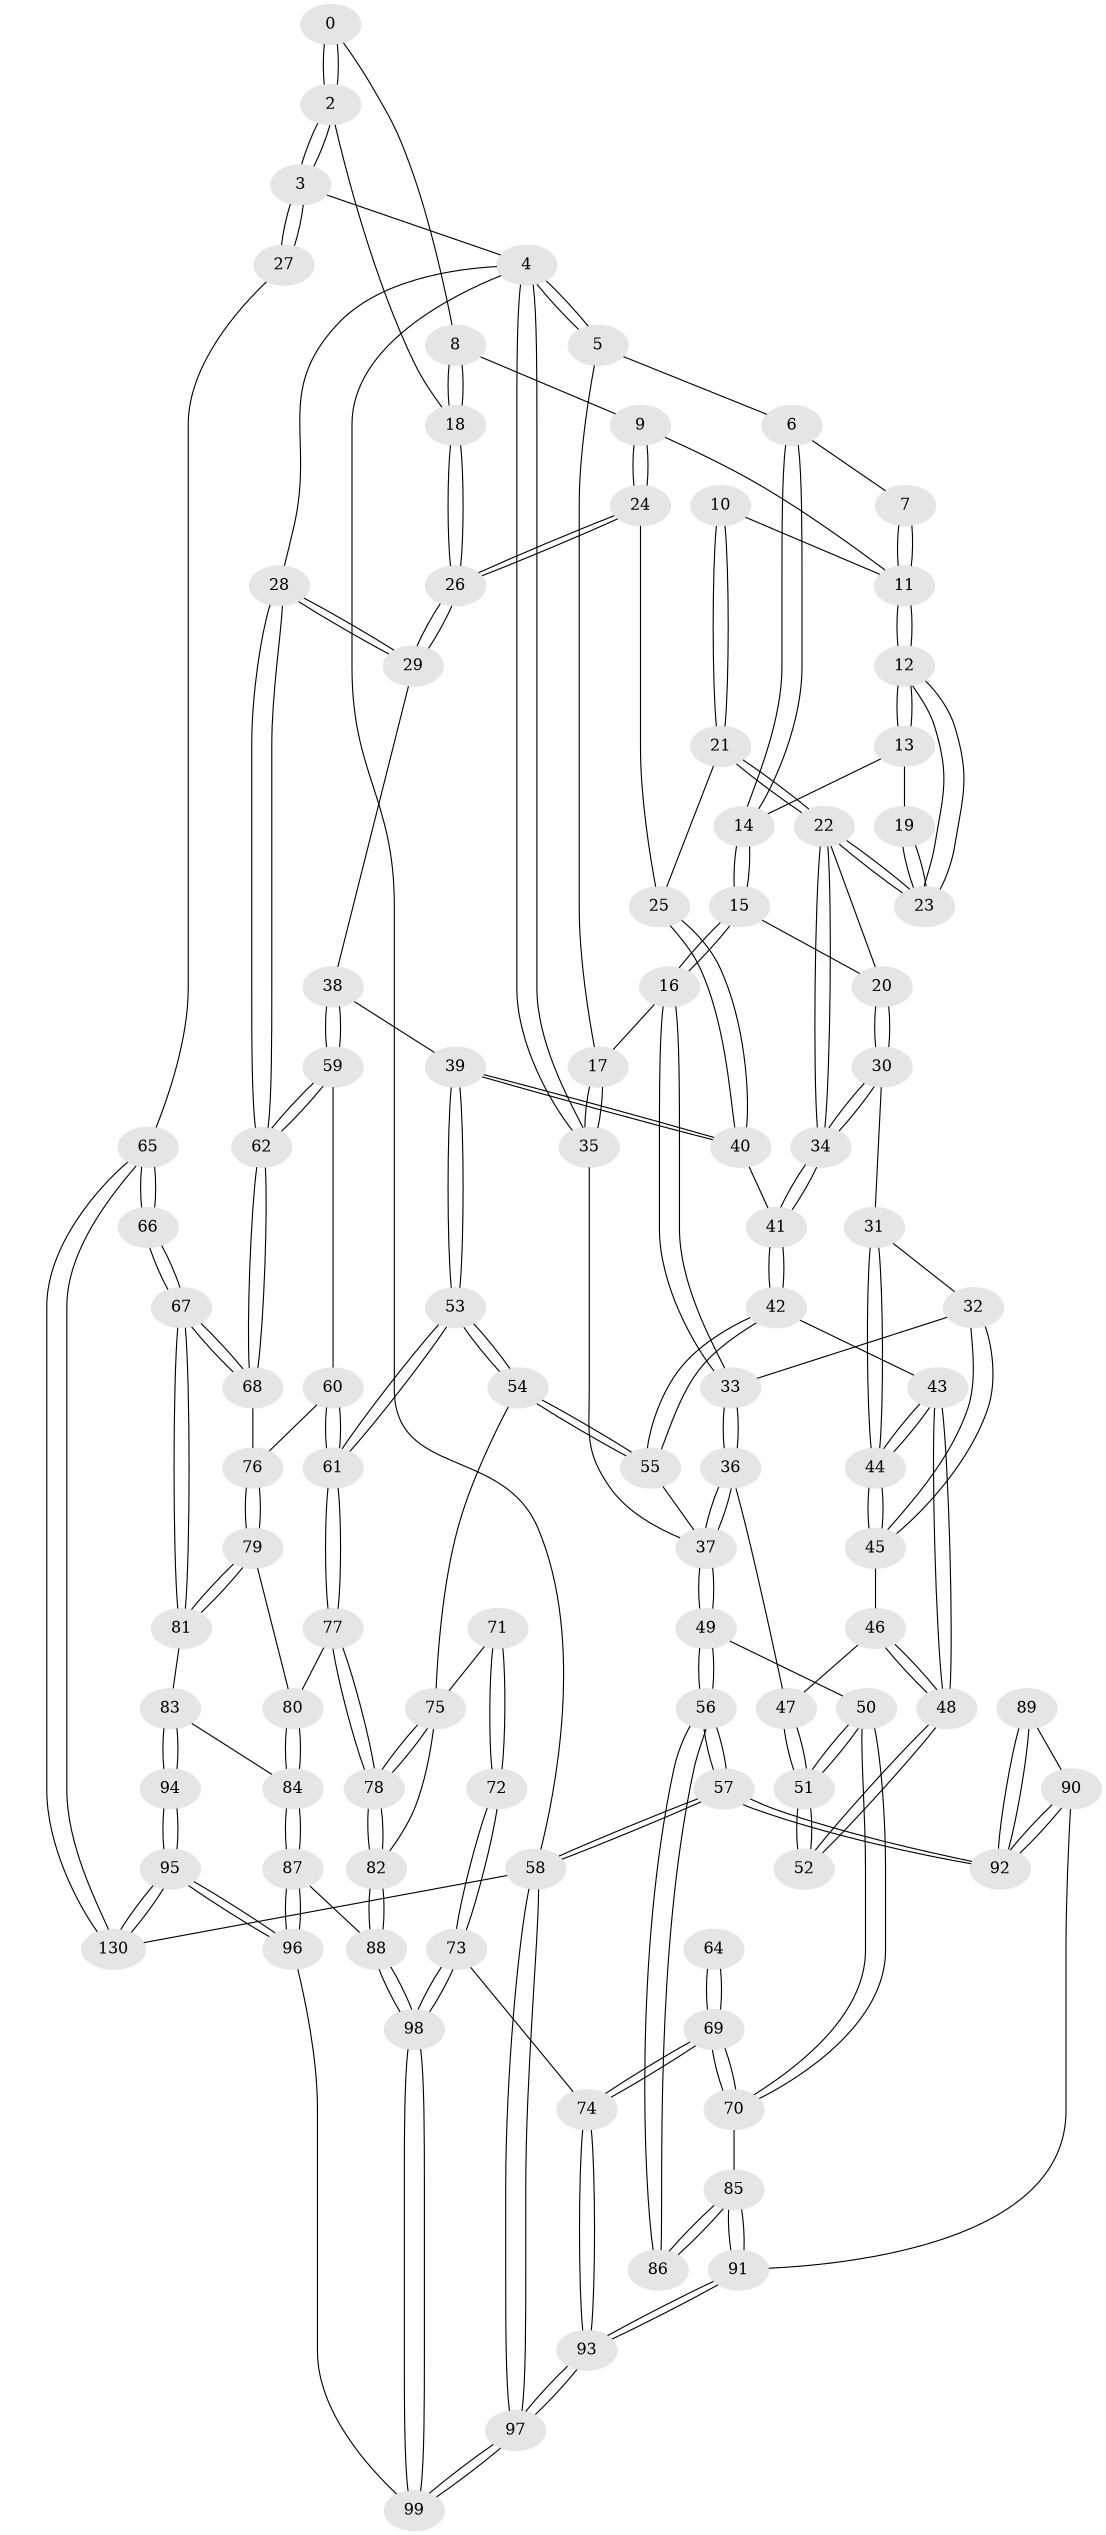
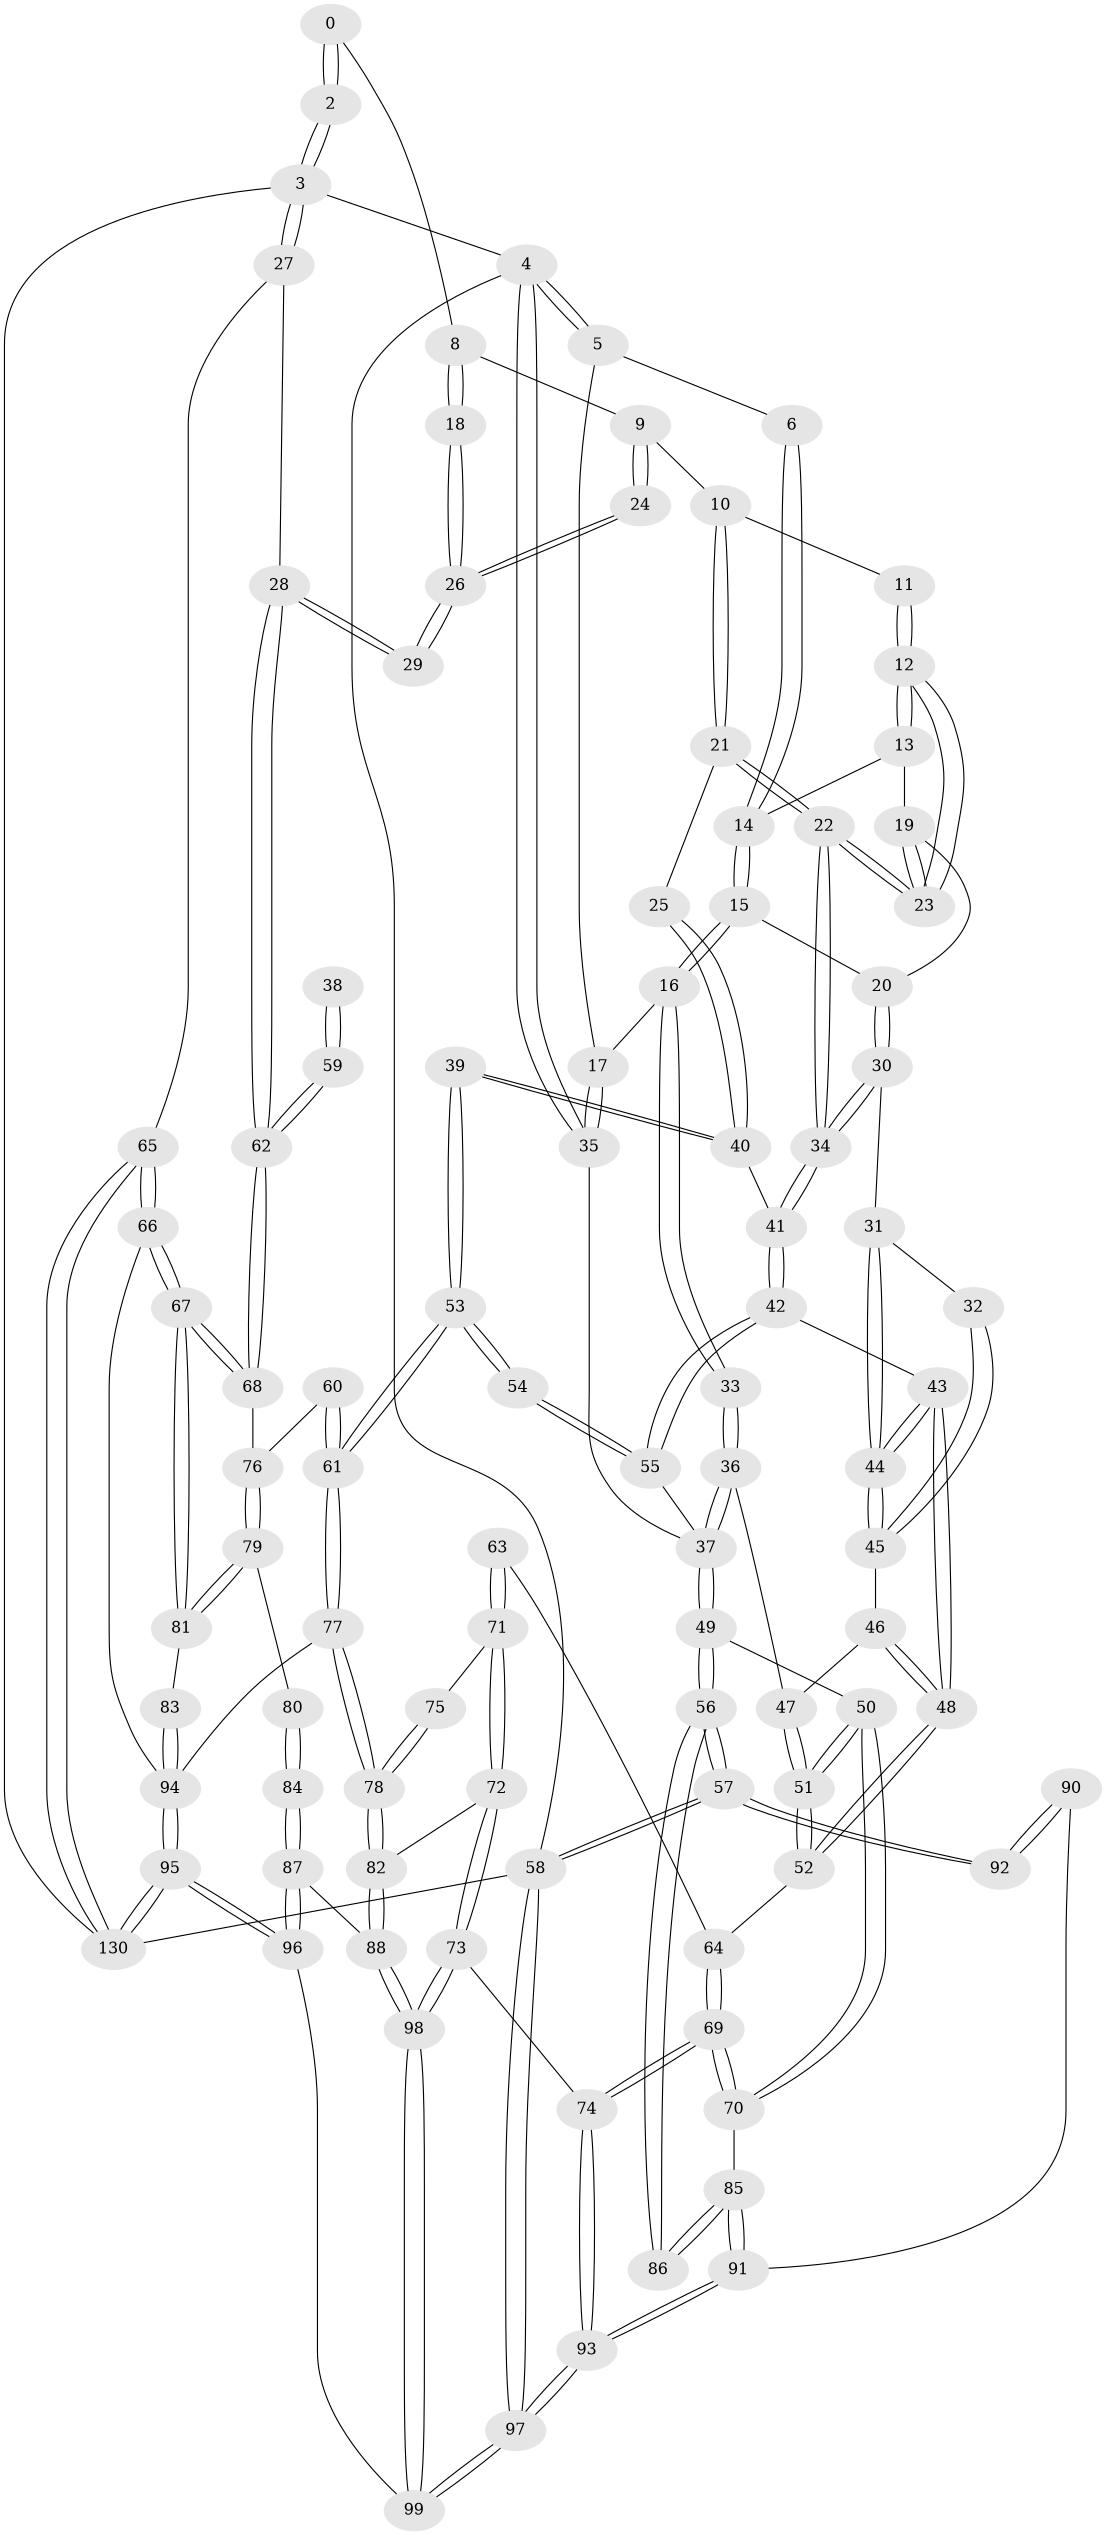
(377, 271) -> none
(314, 357) -> (282, 425)
(774, 493) -> (680, 465)
(906, 506) -> none
(640, 707) -> none
(373, 827) -> none
(853, 907) -> (969, 914)
none -> (4, 986)
(386, 1022) -> none
(333, 1227) -> none
(843, 1351) -> none
none -> (109, 1512)
(454, 1543) -> none
none -> (498, 1548)
(313, 1669) -> (241, 1700)
(1027, 1709) -> none
(232, 1749) -> none
(420, 1793) -> (437, 1829)
none -> (759, 1909)
